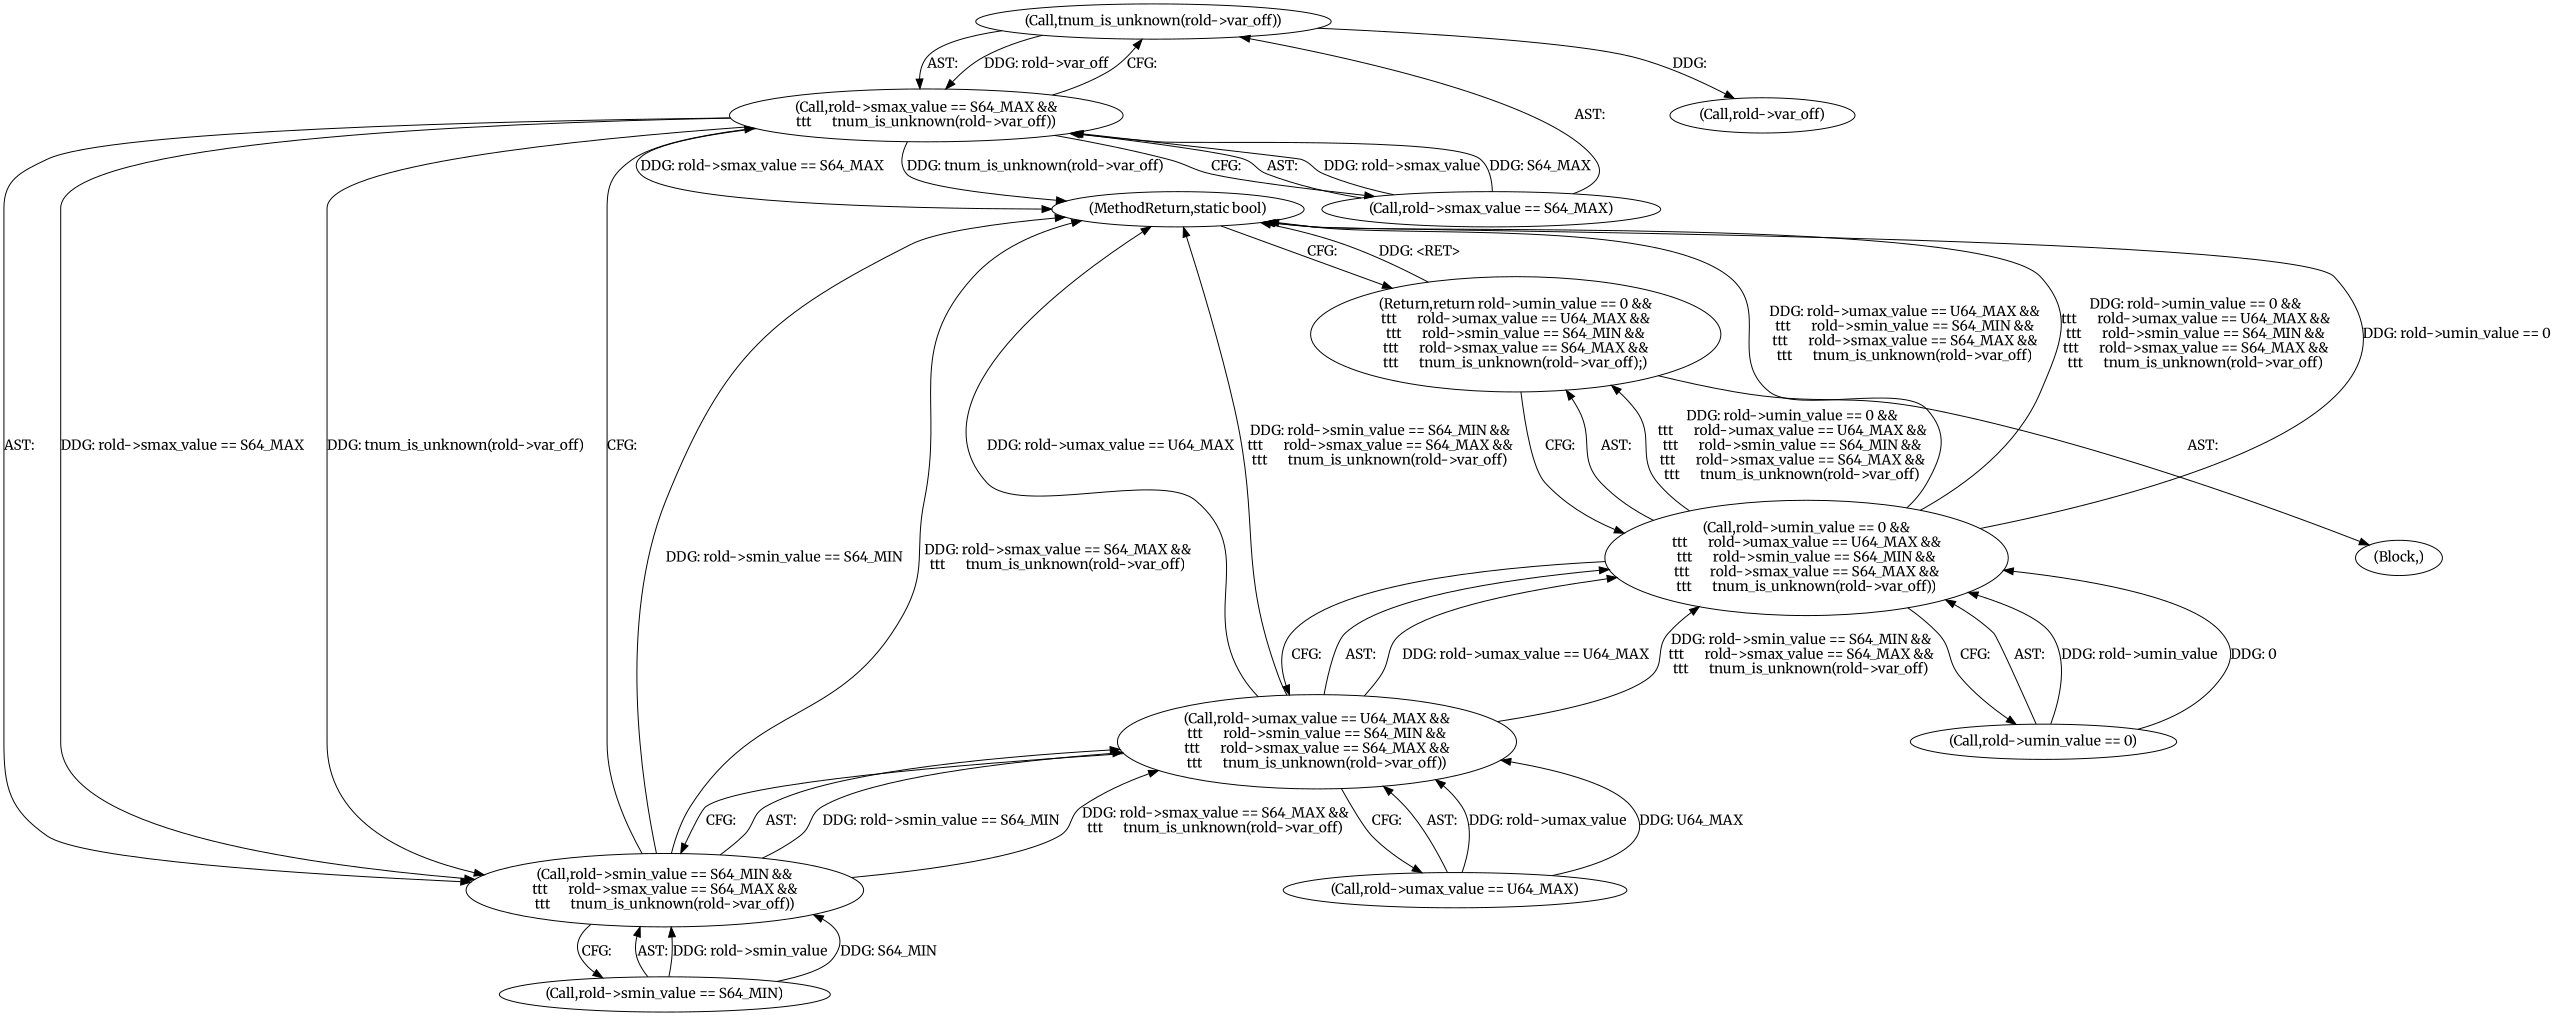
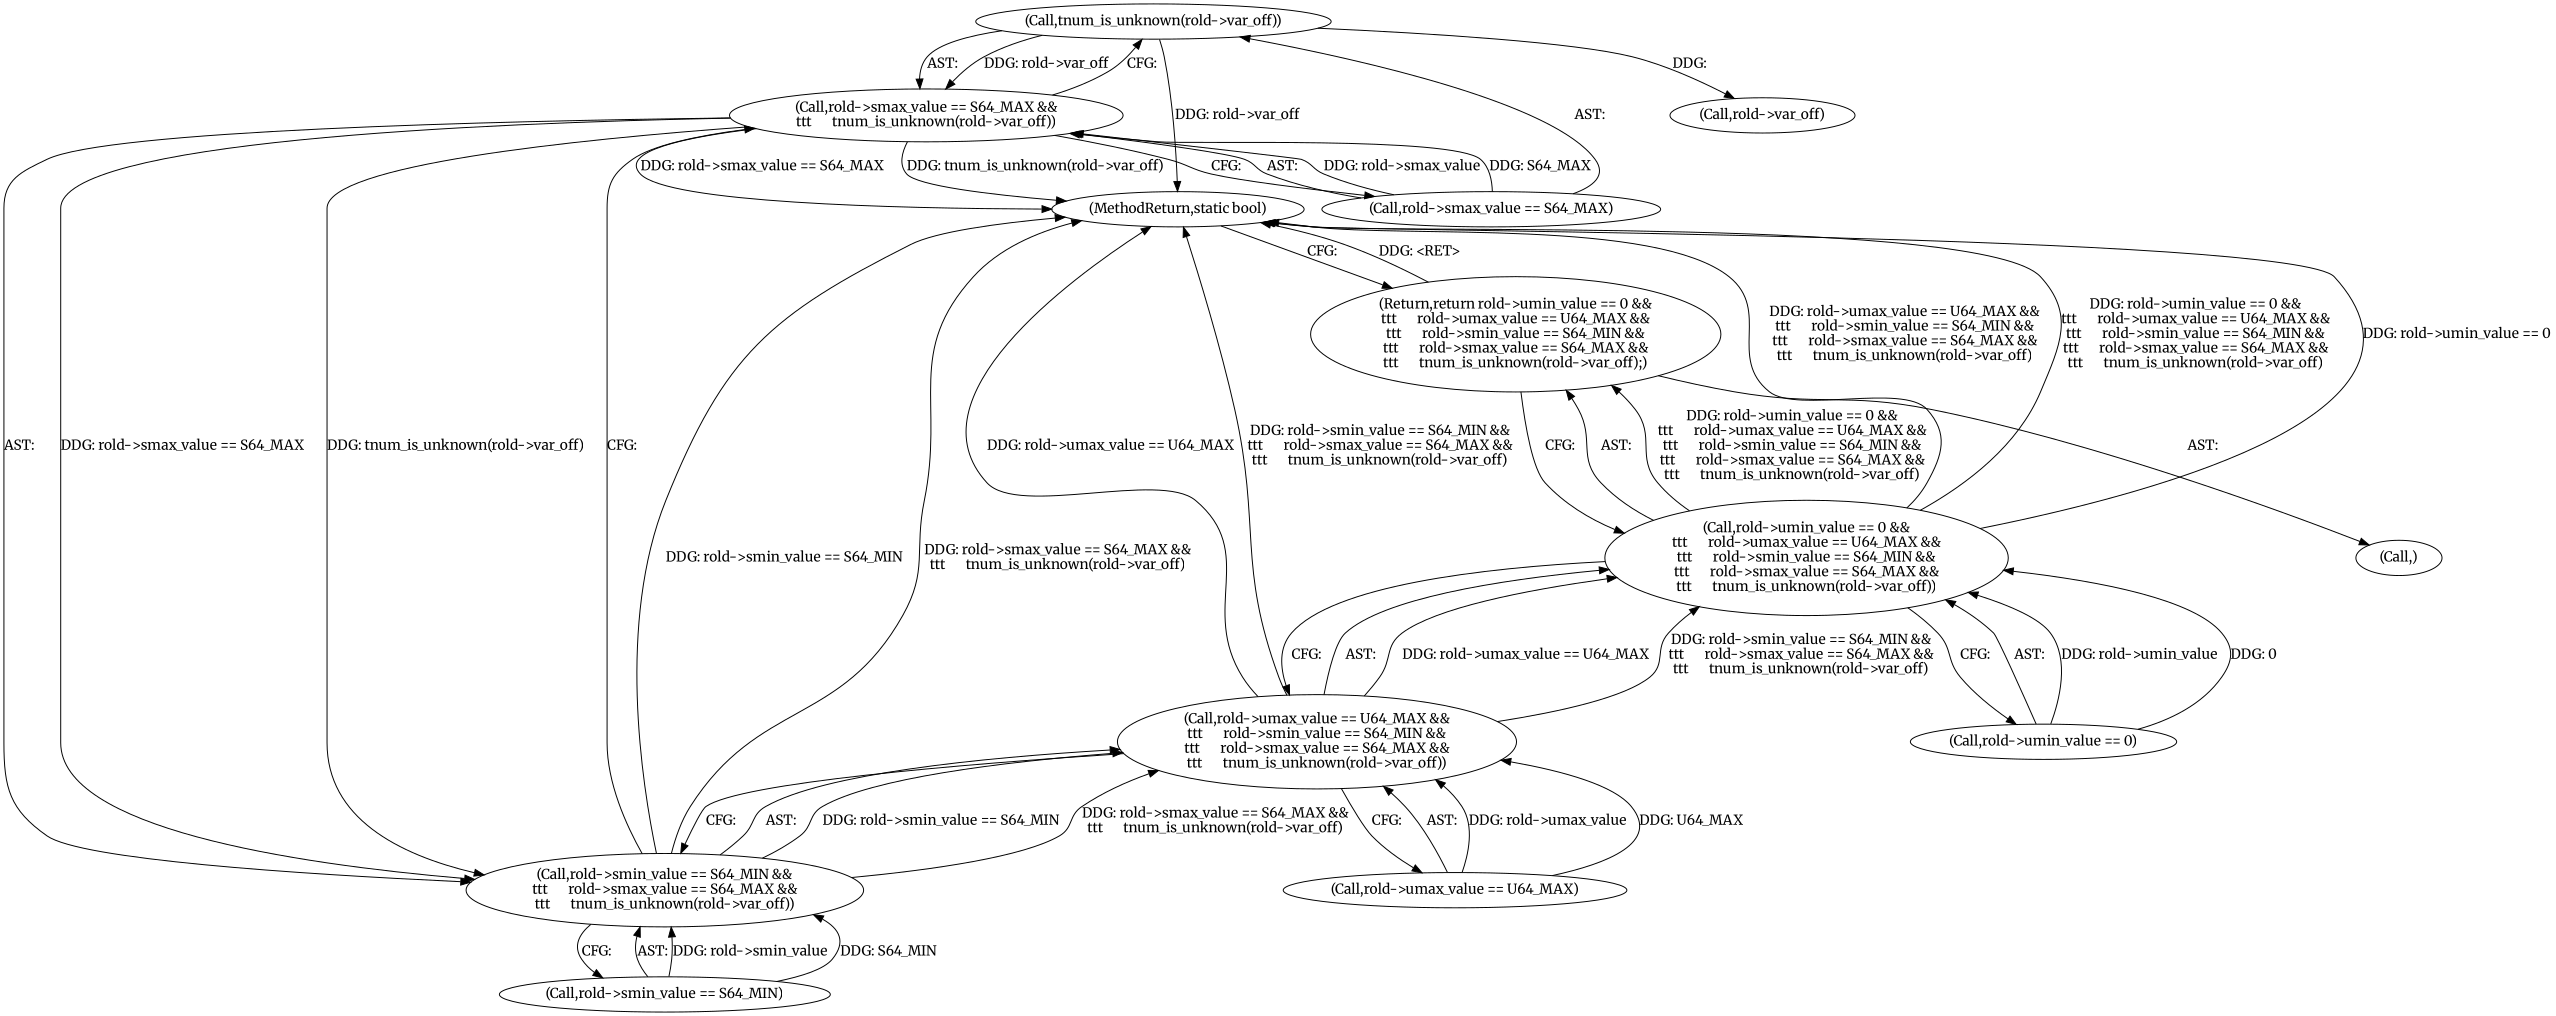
none -> (1172, 110)
(2399, 558) -> (2399, 558)
